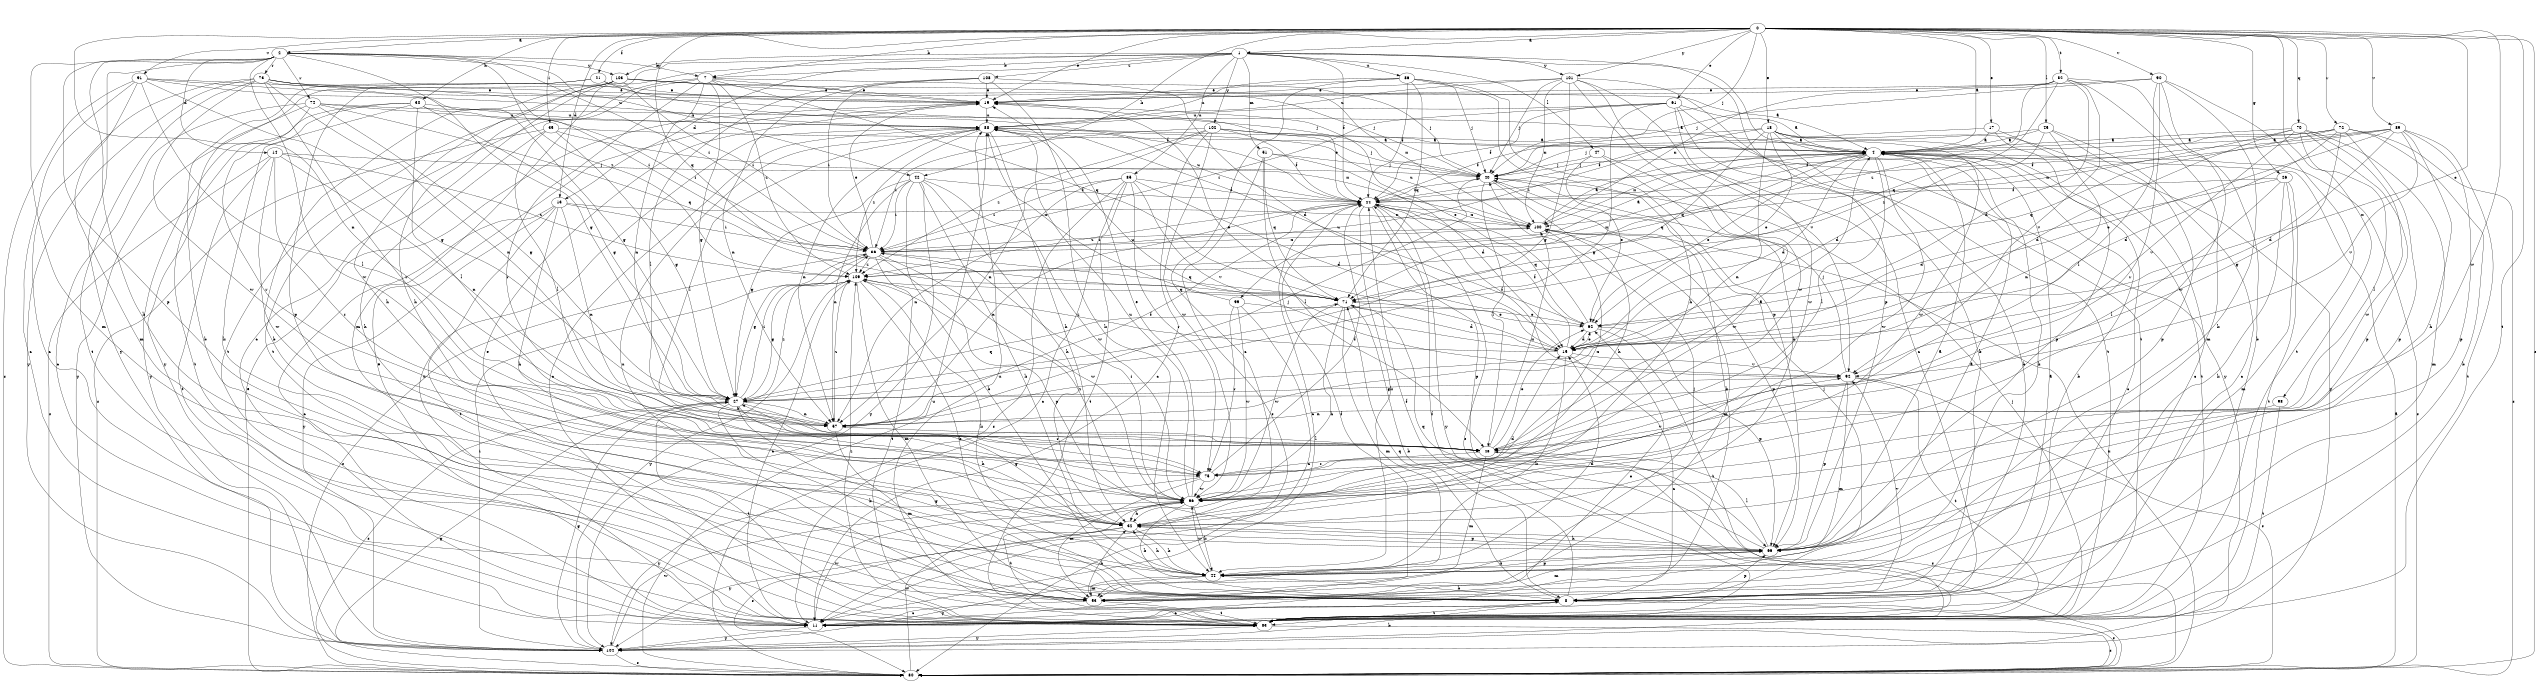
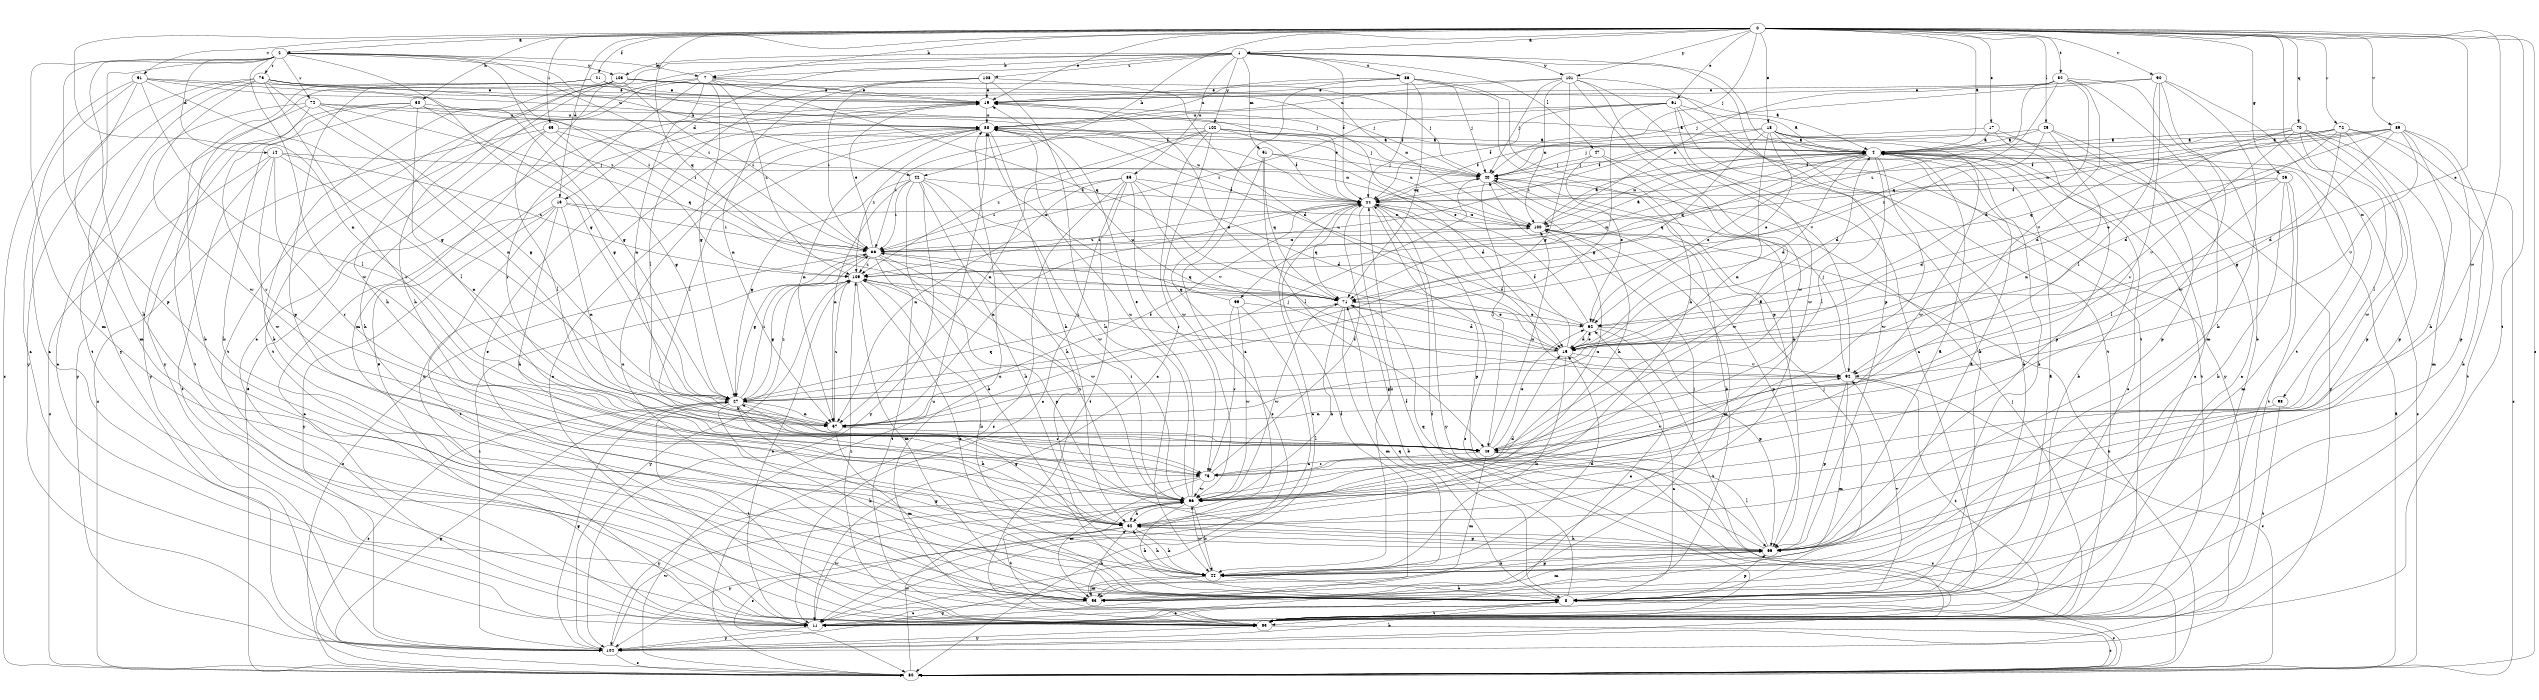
(1415, 190) -> (1415, 190)
(1483, 235) -> (1323, 242)
(1160, 606) -> none
